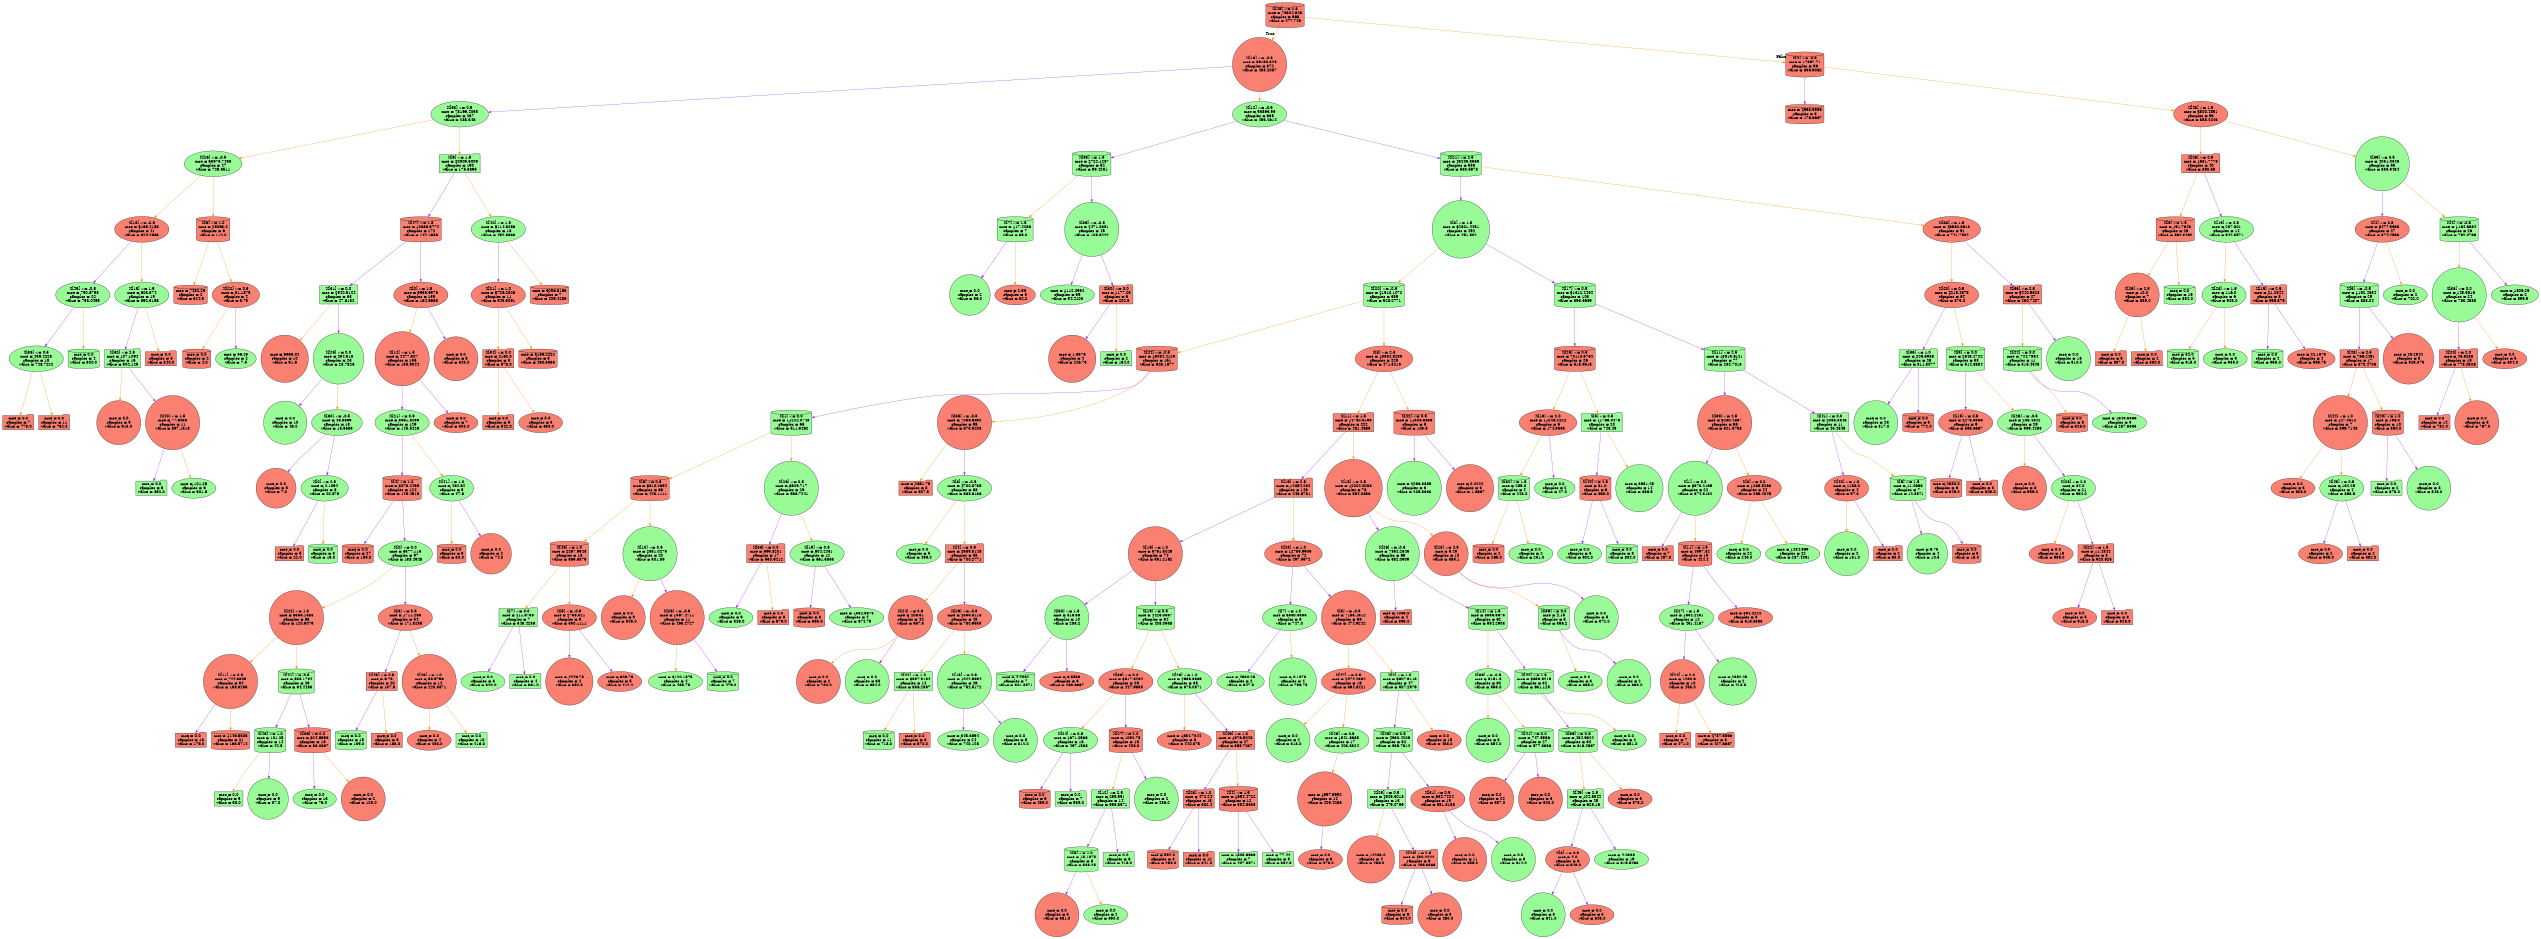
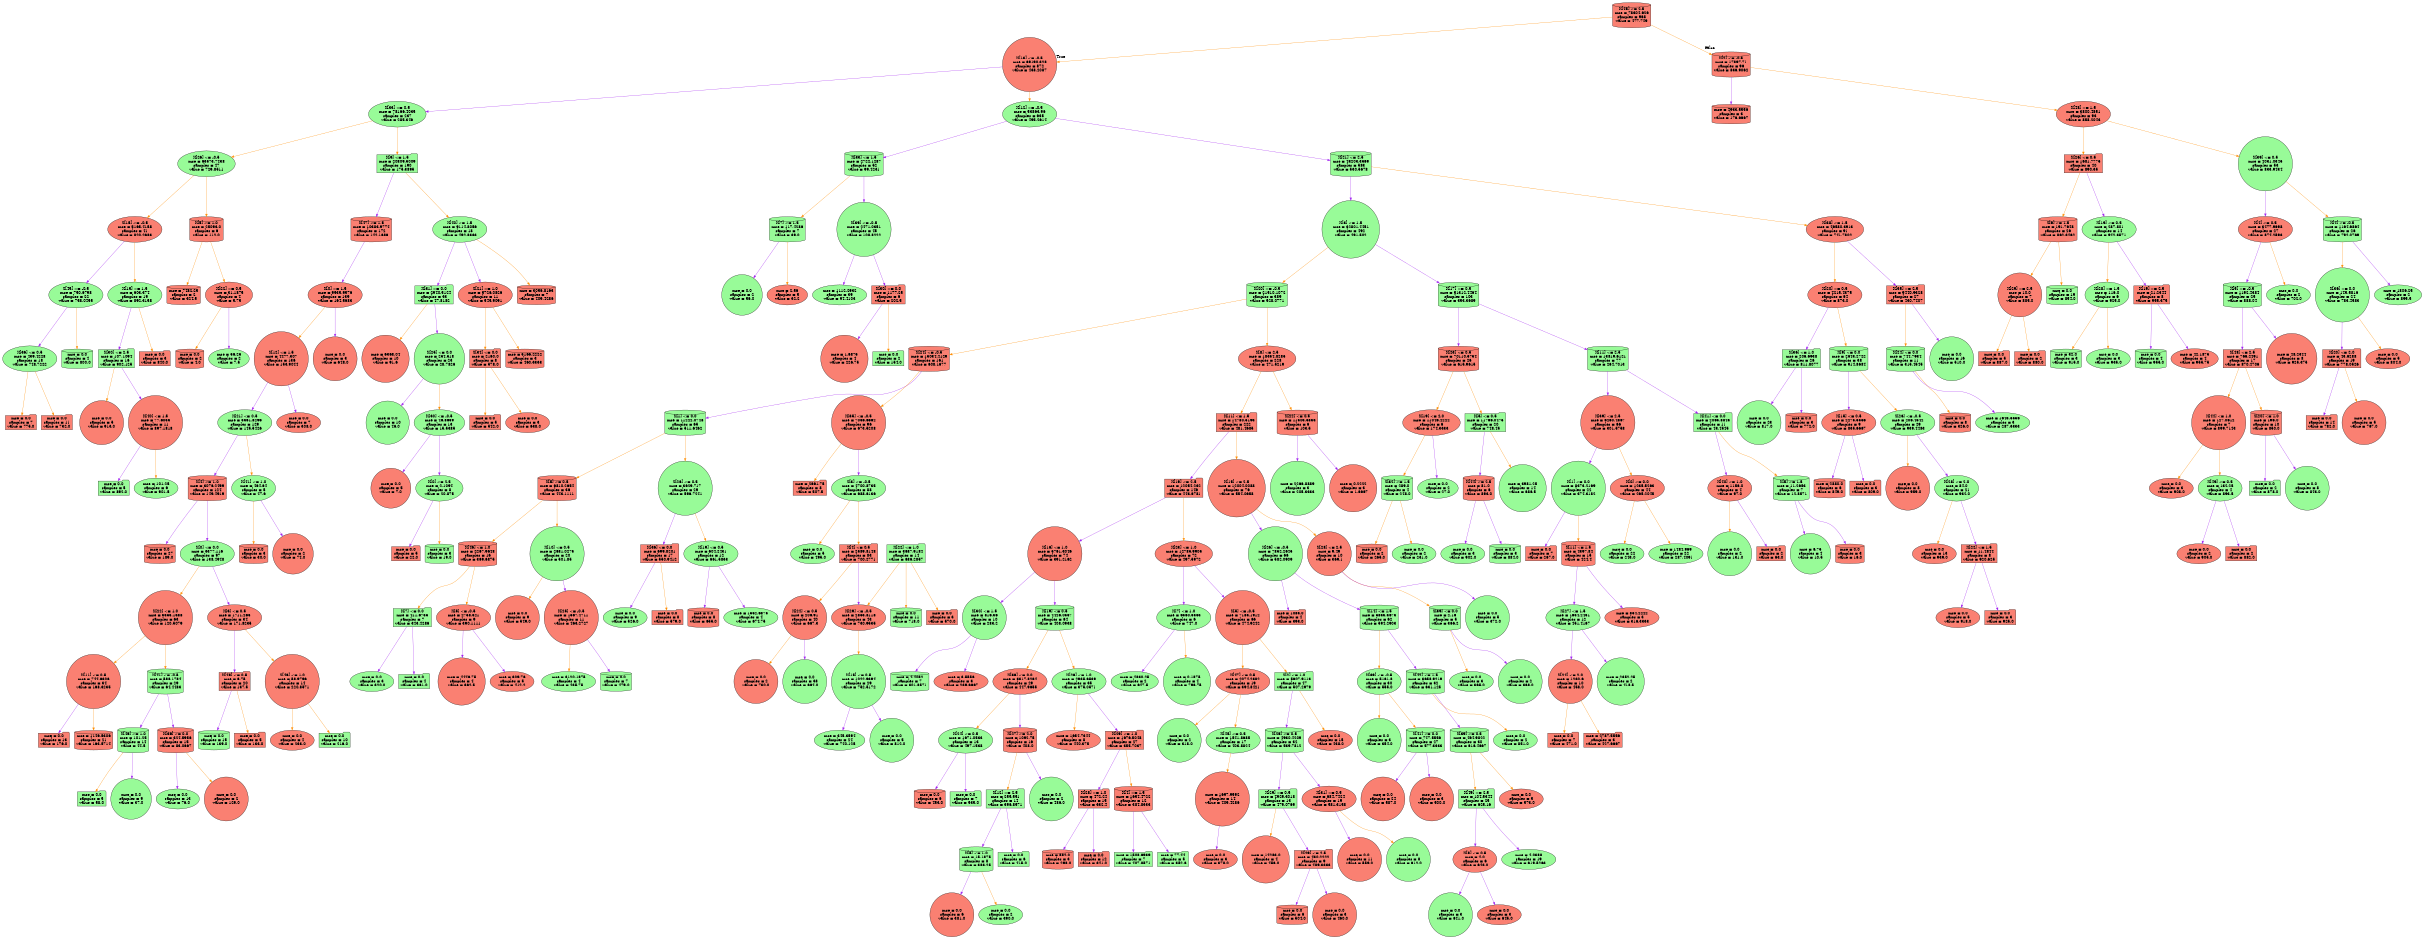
(379, 263) -> (447, 263)
(939, 650) -> (884, 583)
(1471, 828) -> (1364, 829)
